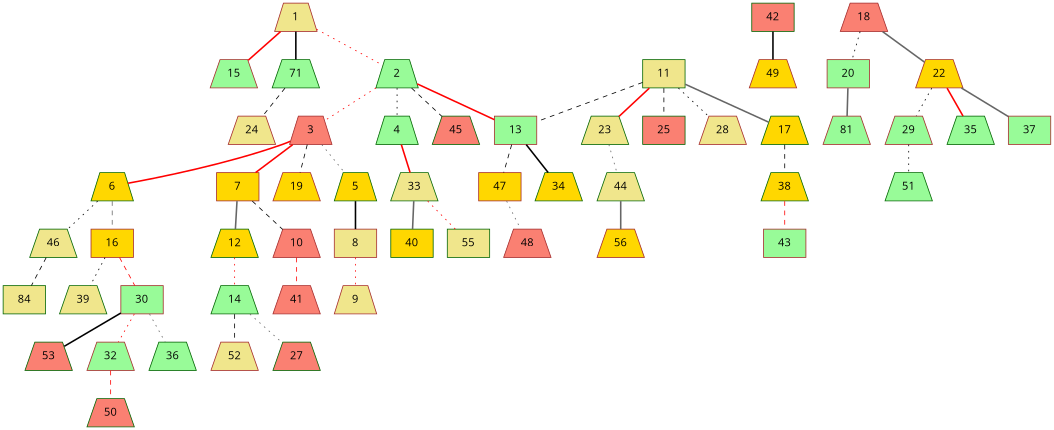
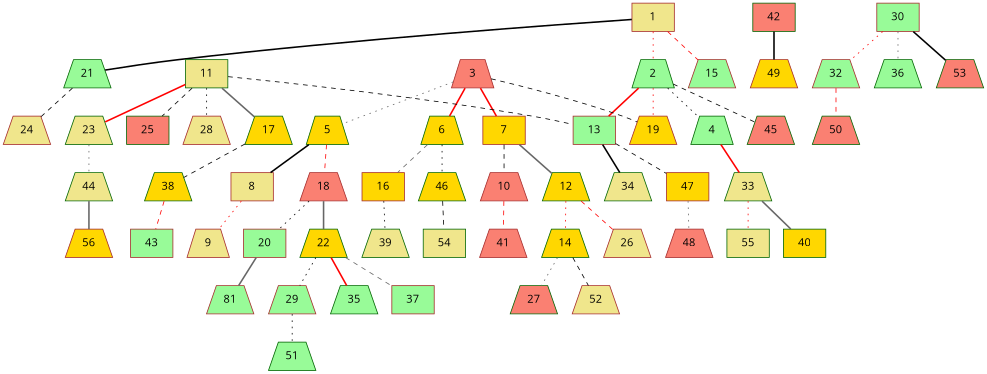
(296, 17) -> (653, 17)
(264, 46) -> (683, 46)
(296, 74) -> (87, 74)
(939, 74) -> (324, 243)
(985, 102) -> (369, 272)
(350, 104) -> (653, 102)
none -> (326, 159)
(559, 187) -> (628, 187)
(53, 243) -> (442, 187)
none -> (627, 243)
(127, 272) -> none
(24, 300) -> (444, 243)
(235, 300) -> (565, 243)
